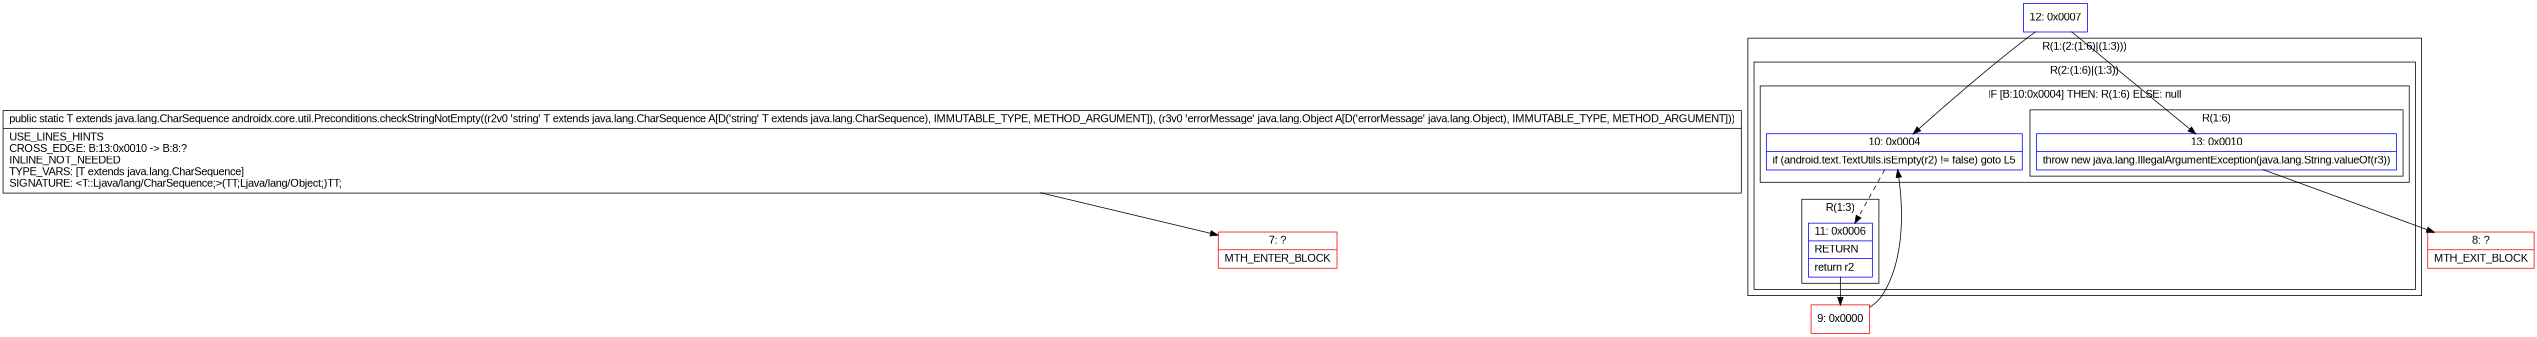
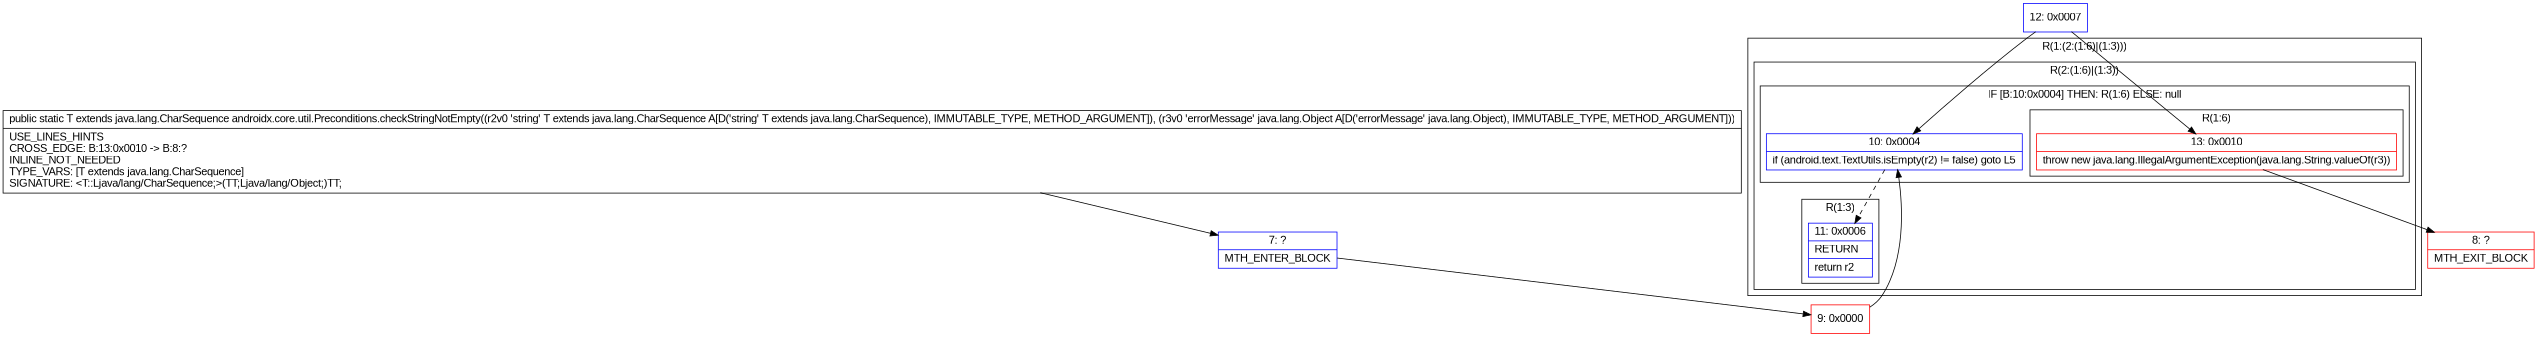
(2217, 152) -> (2217, 152)
(1278, 250) -> (1278, 250)
(1840, 287) -> (1570, 286)
